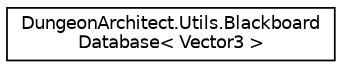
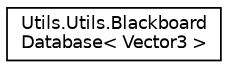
(171, 34) -> (114, 34)
